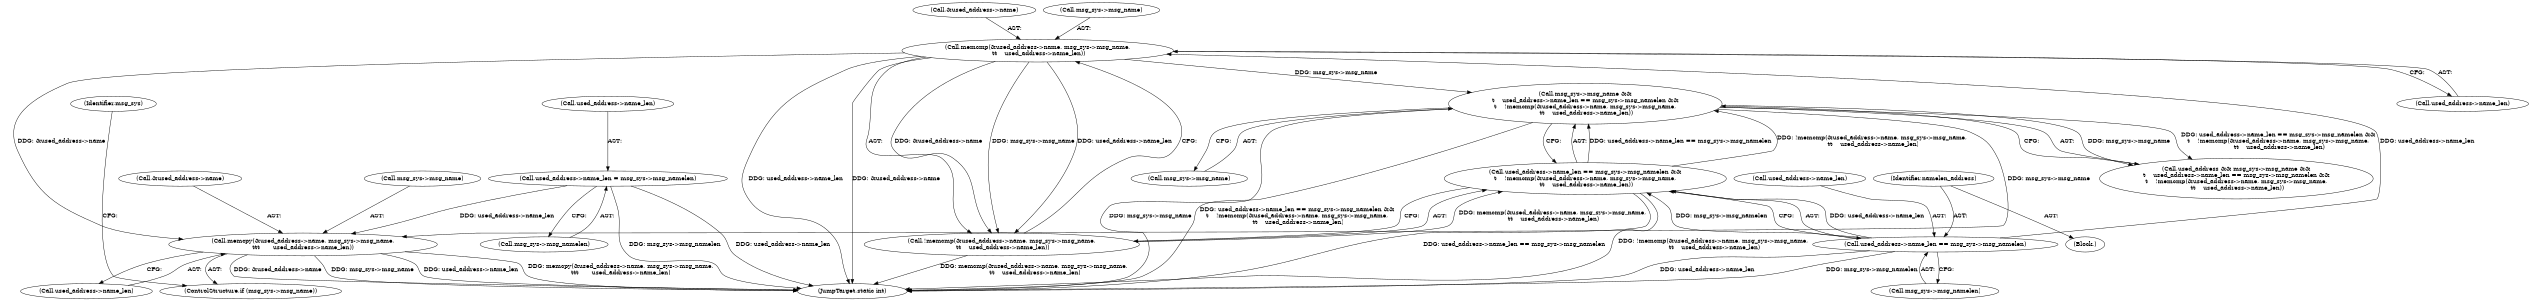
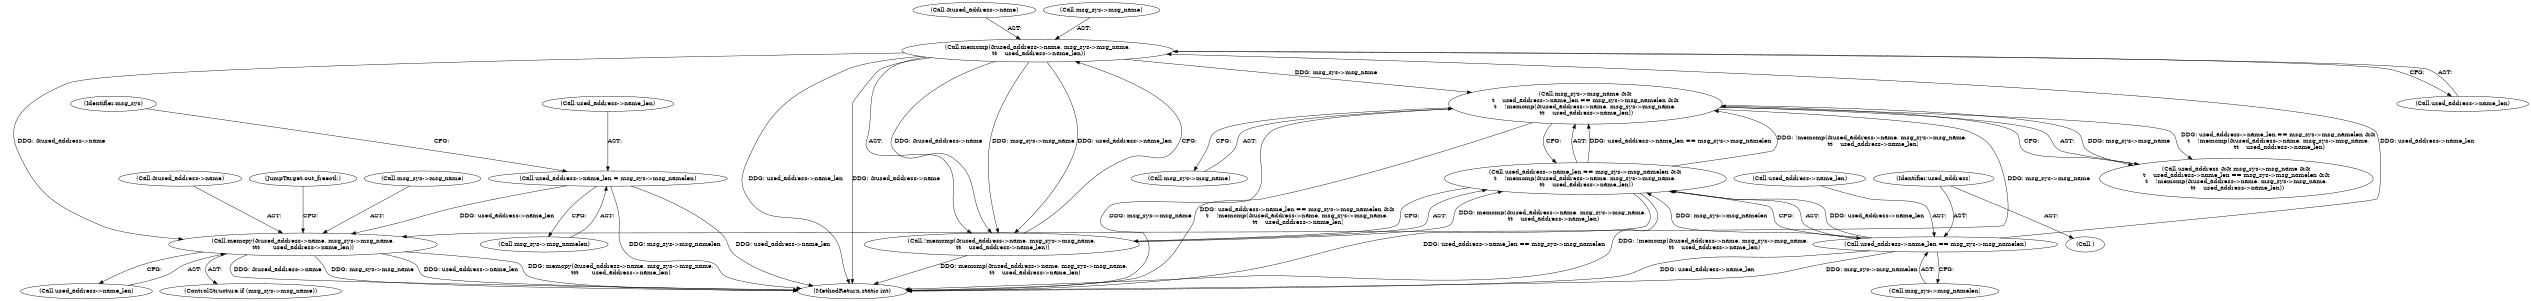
none -> (303, 179)
(1934, 179) -> (1934, 179)
(103, 229) -> (354, 139)
(2085, 244) -> (2085, 244)
(852, 291) -> (852, 291)
